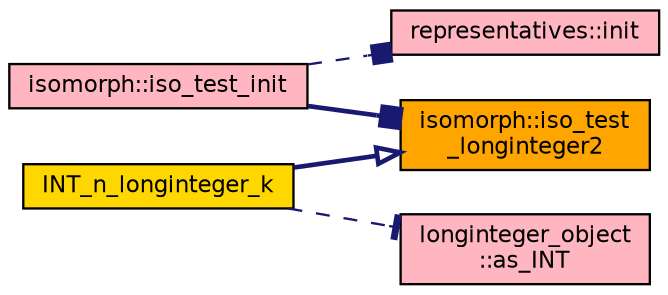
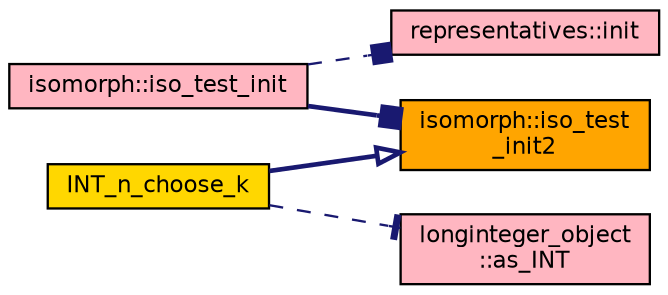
(525, 135) -> (525, 135)
(158, 186) -> (158, 186)
